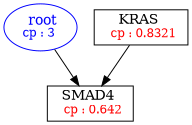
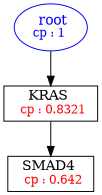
(41, 33) -> (51, 33)
(64, 63) -> (51, 64)
